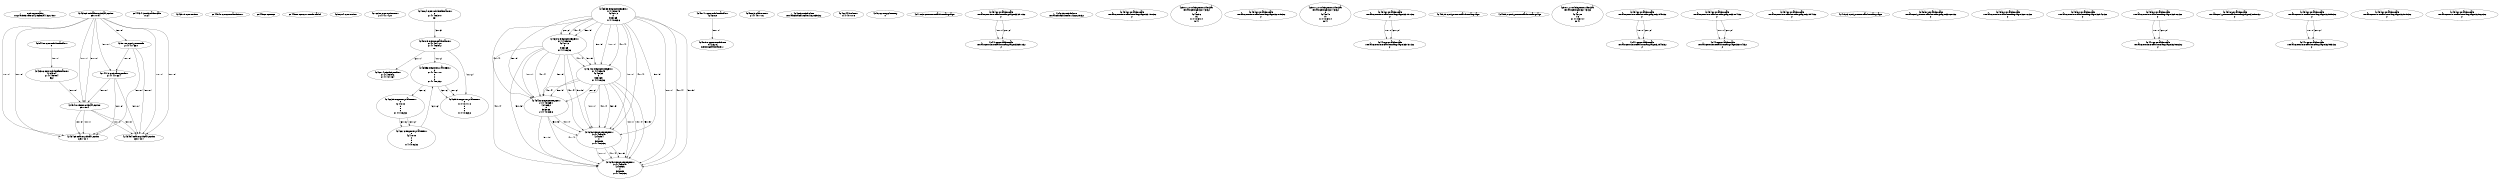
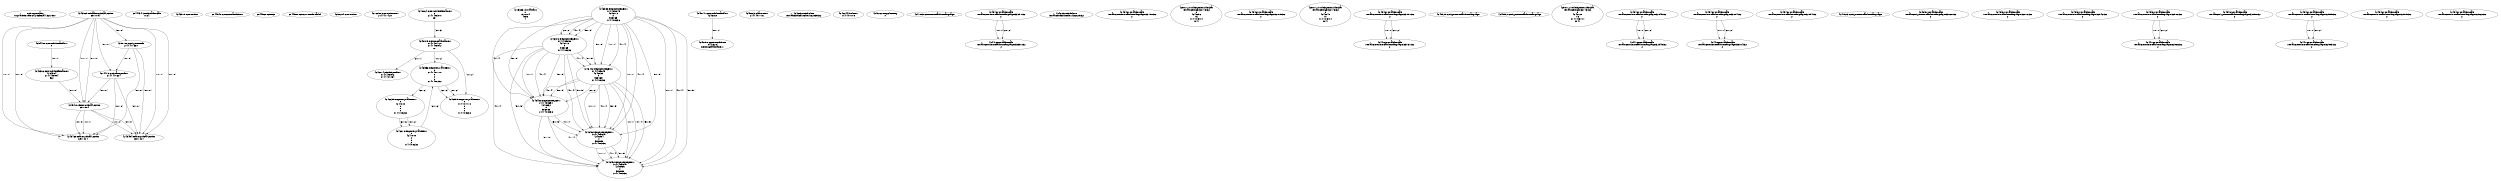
none -> (525, 15)
